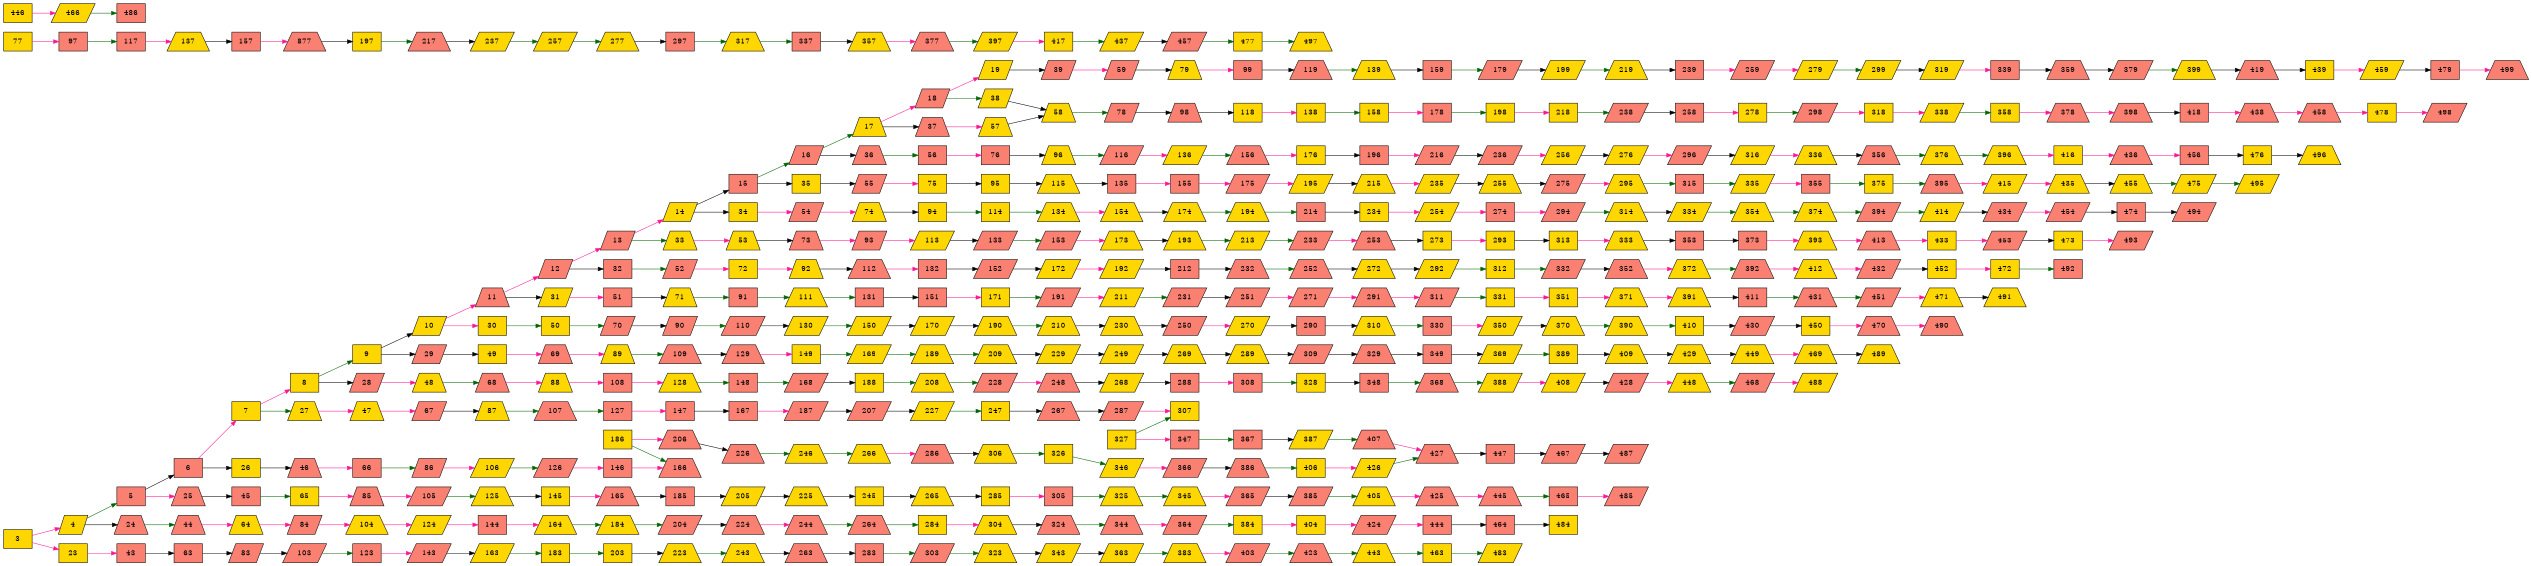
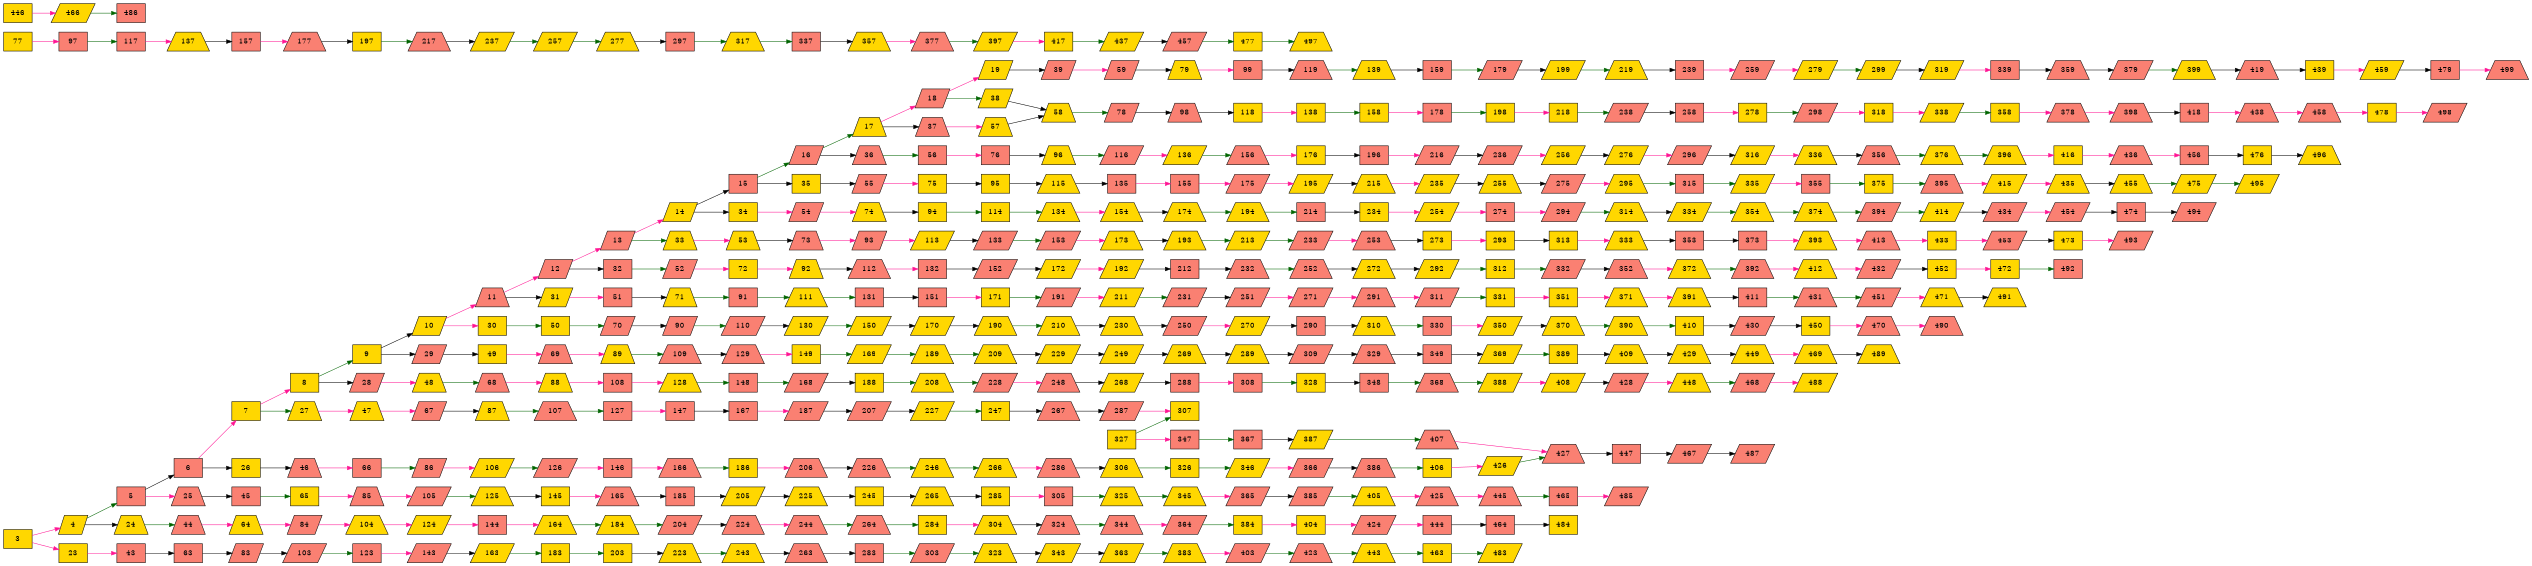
(305, 42) -> (305, 42)
(647, 453) -> (710, 468)
(131, 525) -> (131, 525)
